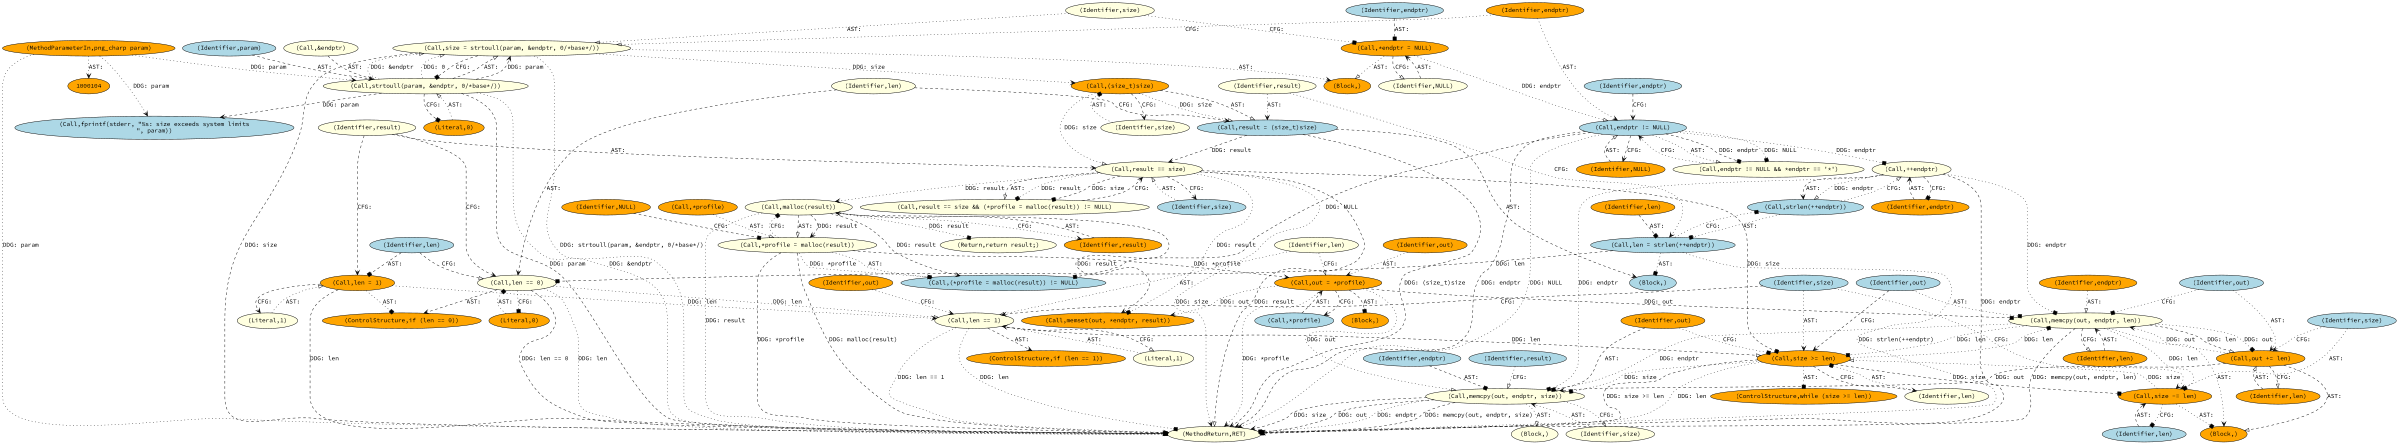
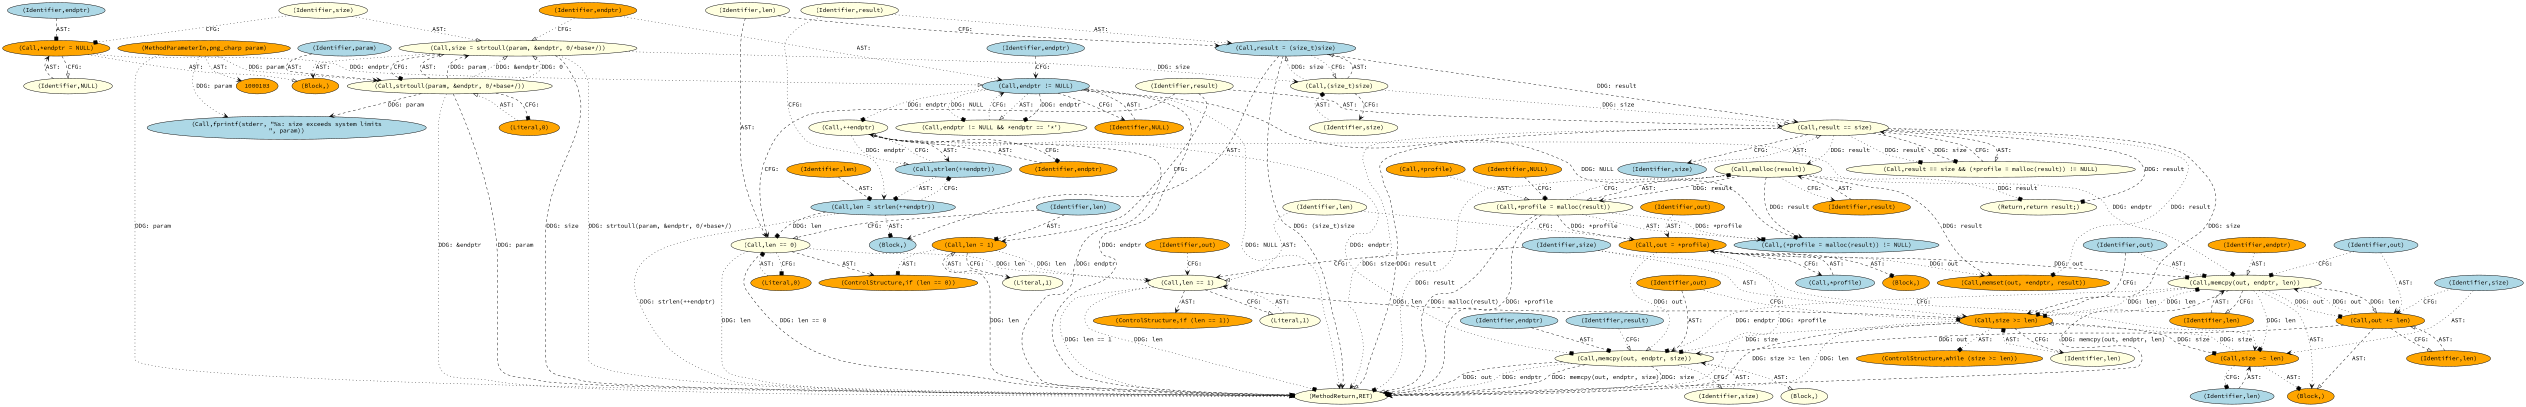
(321, 48) -> none
none -> (1324, 63)
(89, 86) -> (257, 86)
(1120, 86) -> (1339, 86)
none -> (2055, 142)
